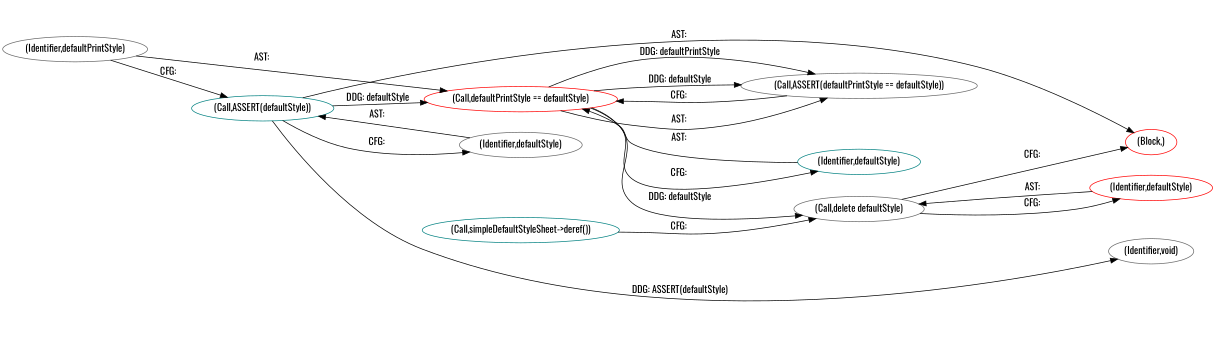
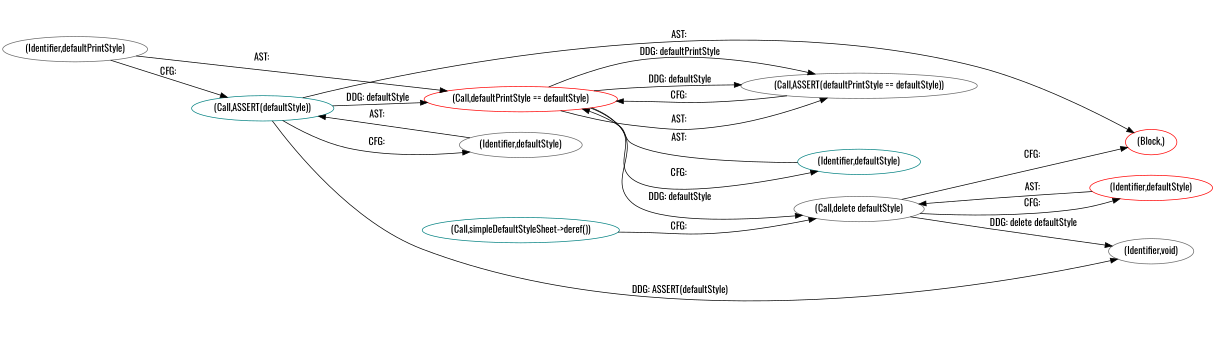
none -> (1008, 231)
